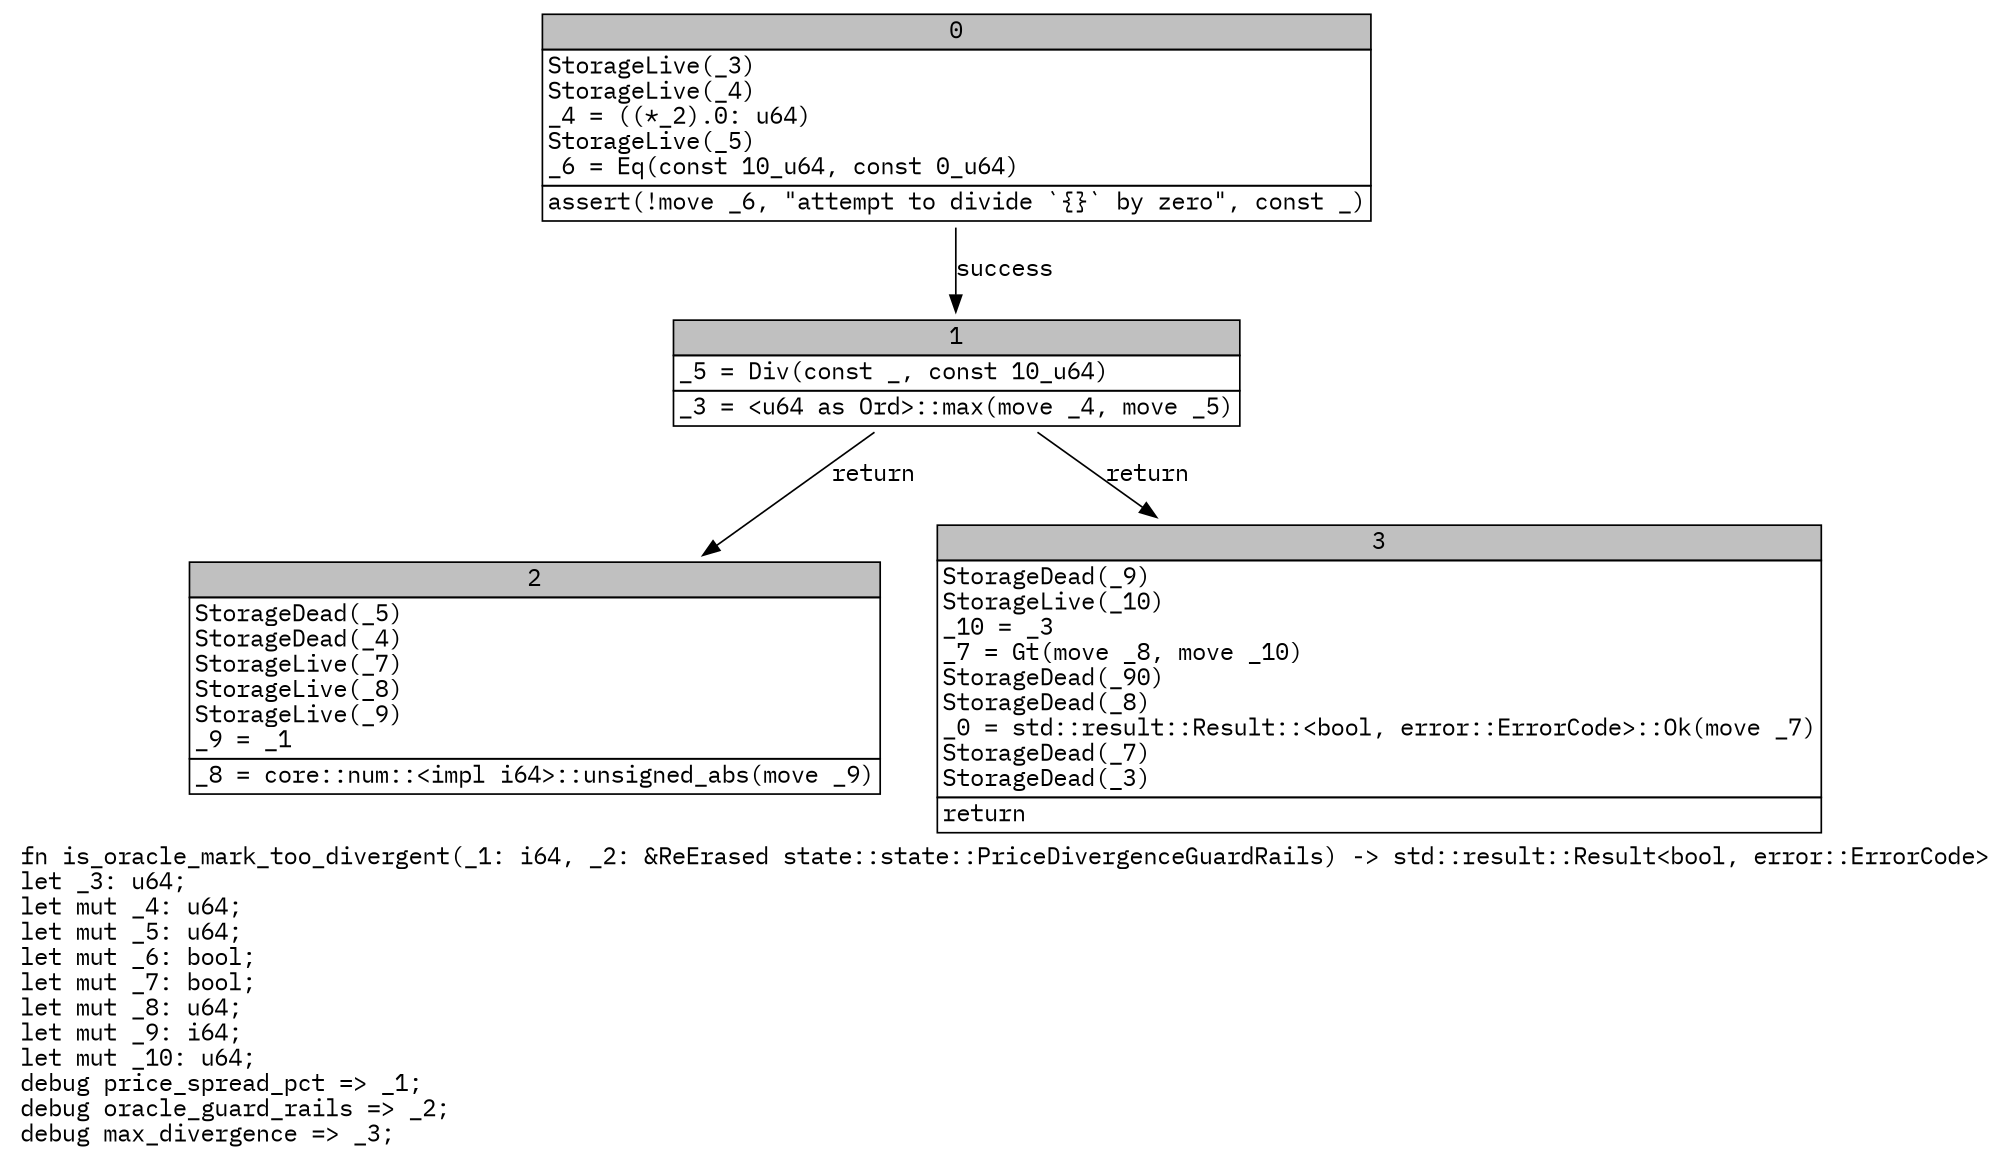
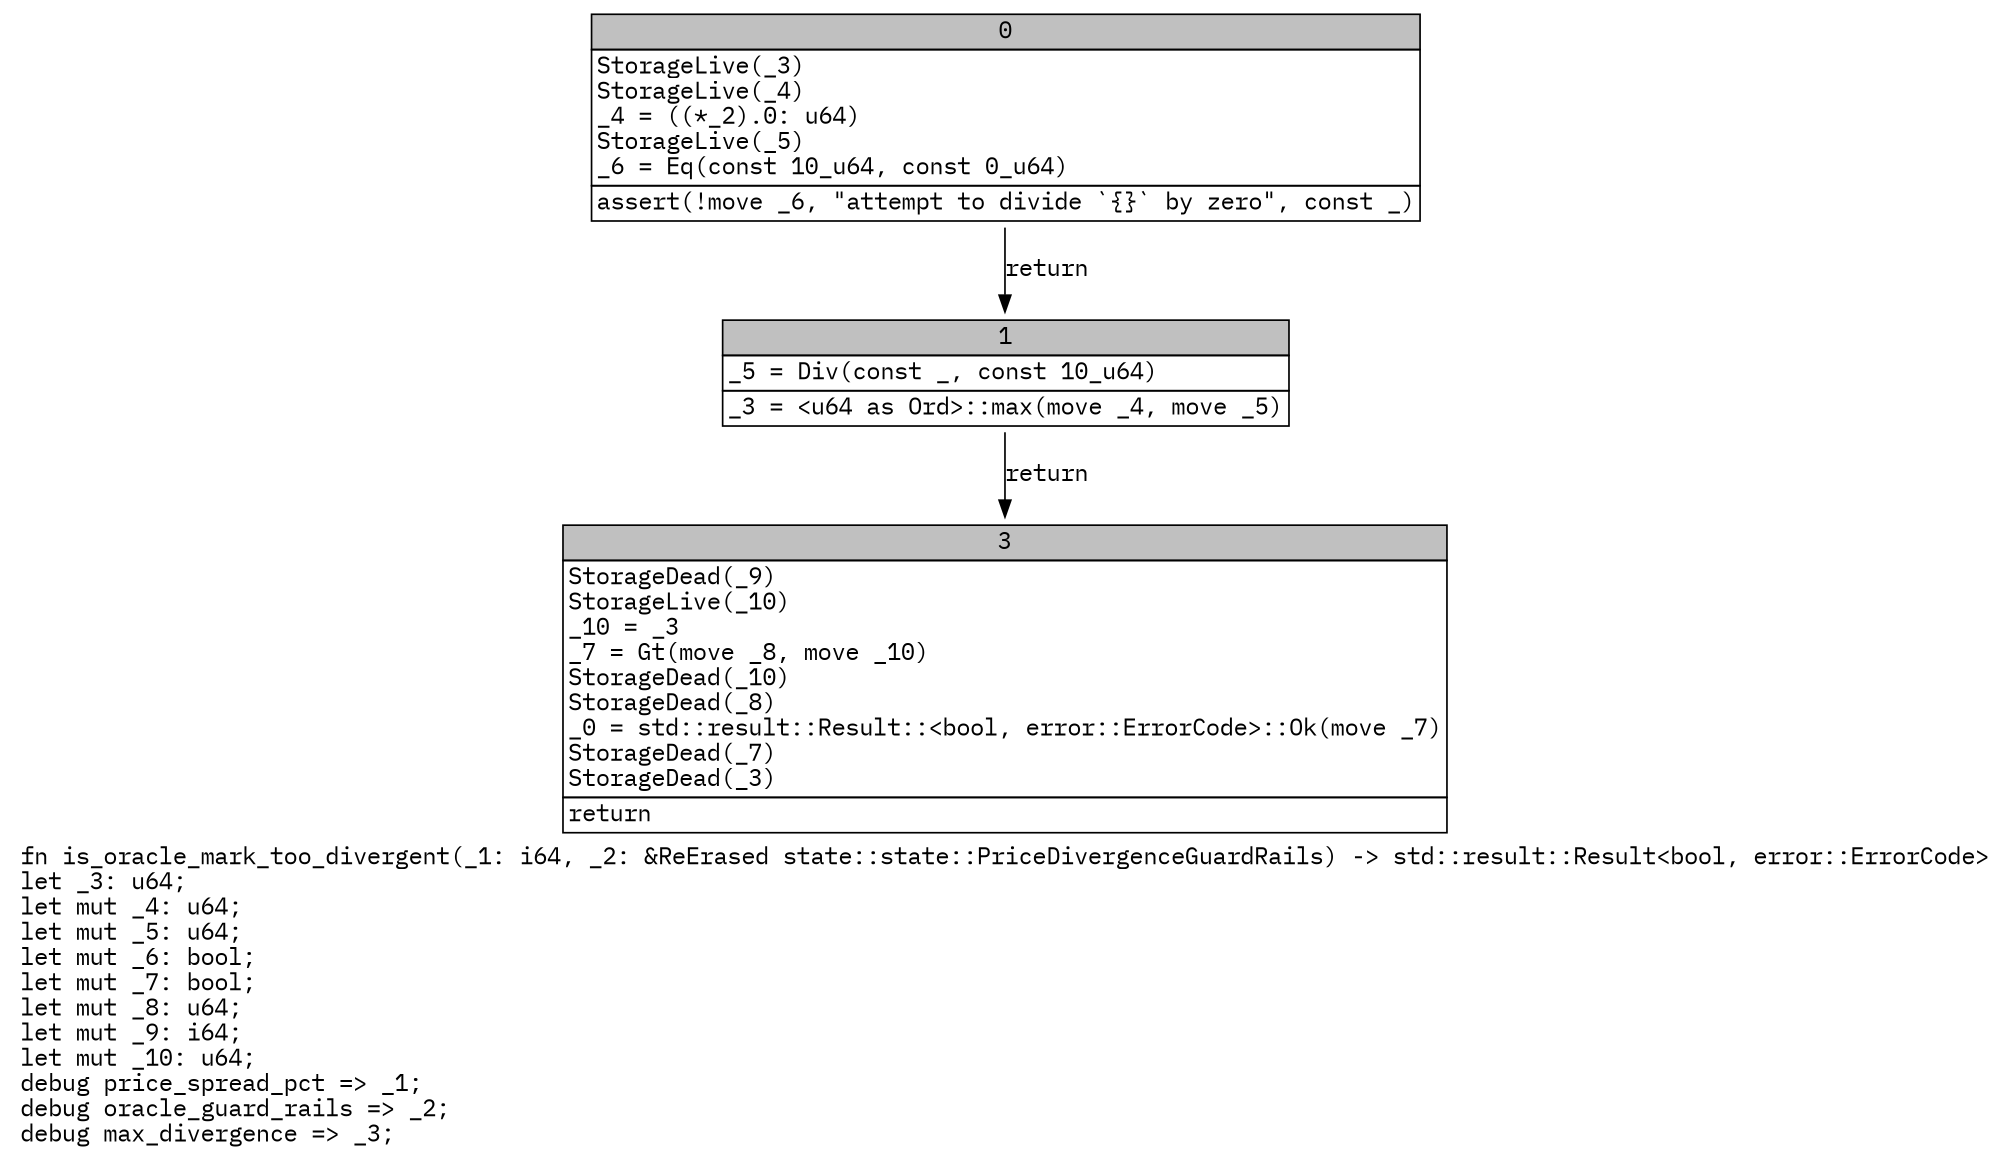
(1005, 270) -> (1047, 270)
(534, 678) -> none
(1054, 678) -> (680, 678)
